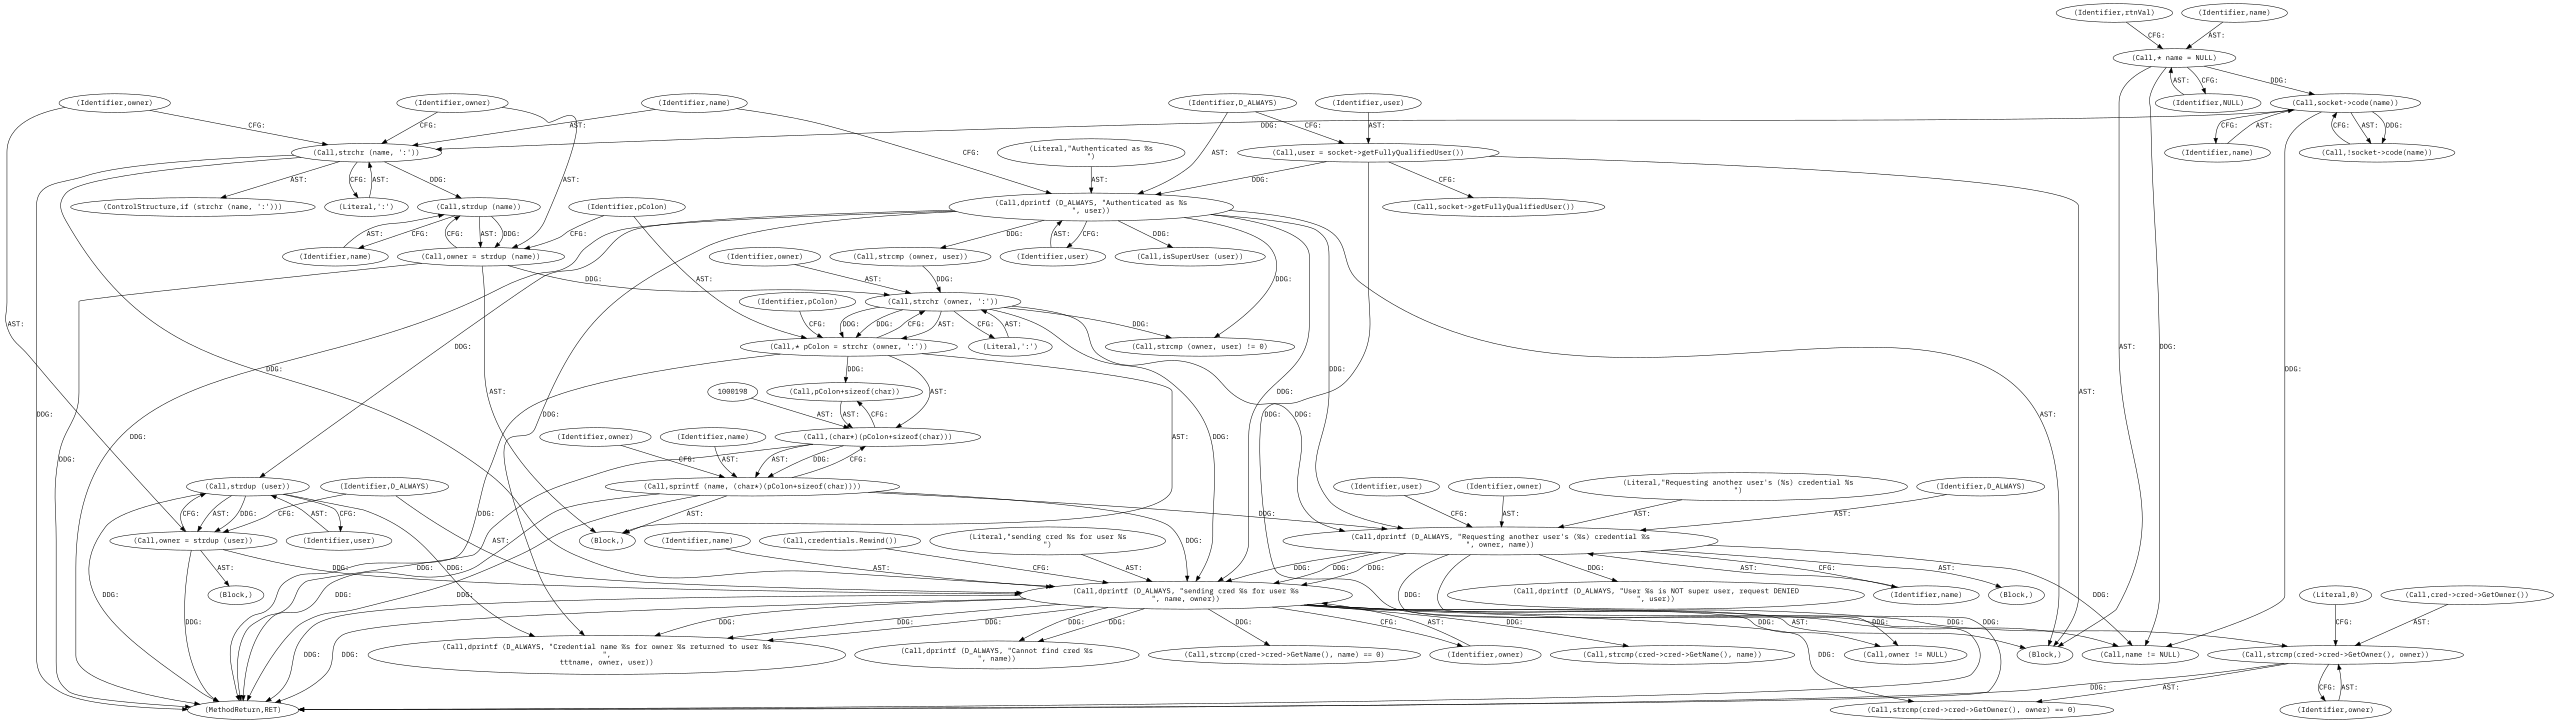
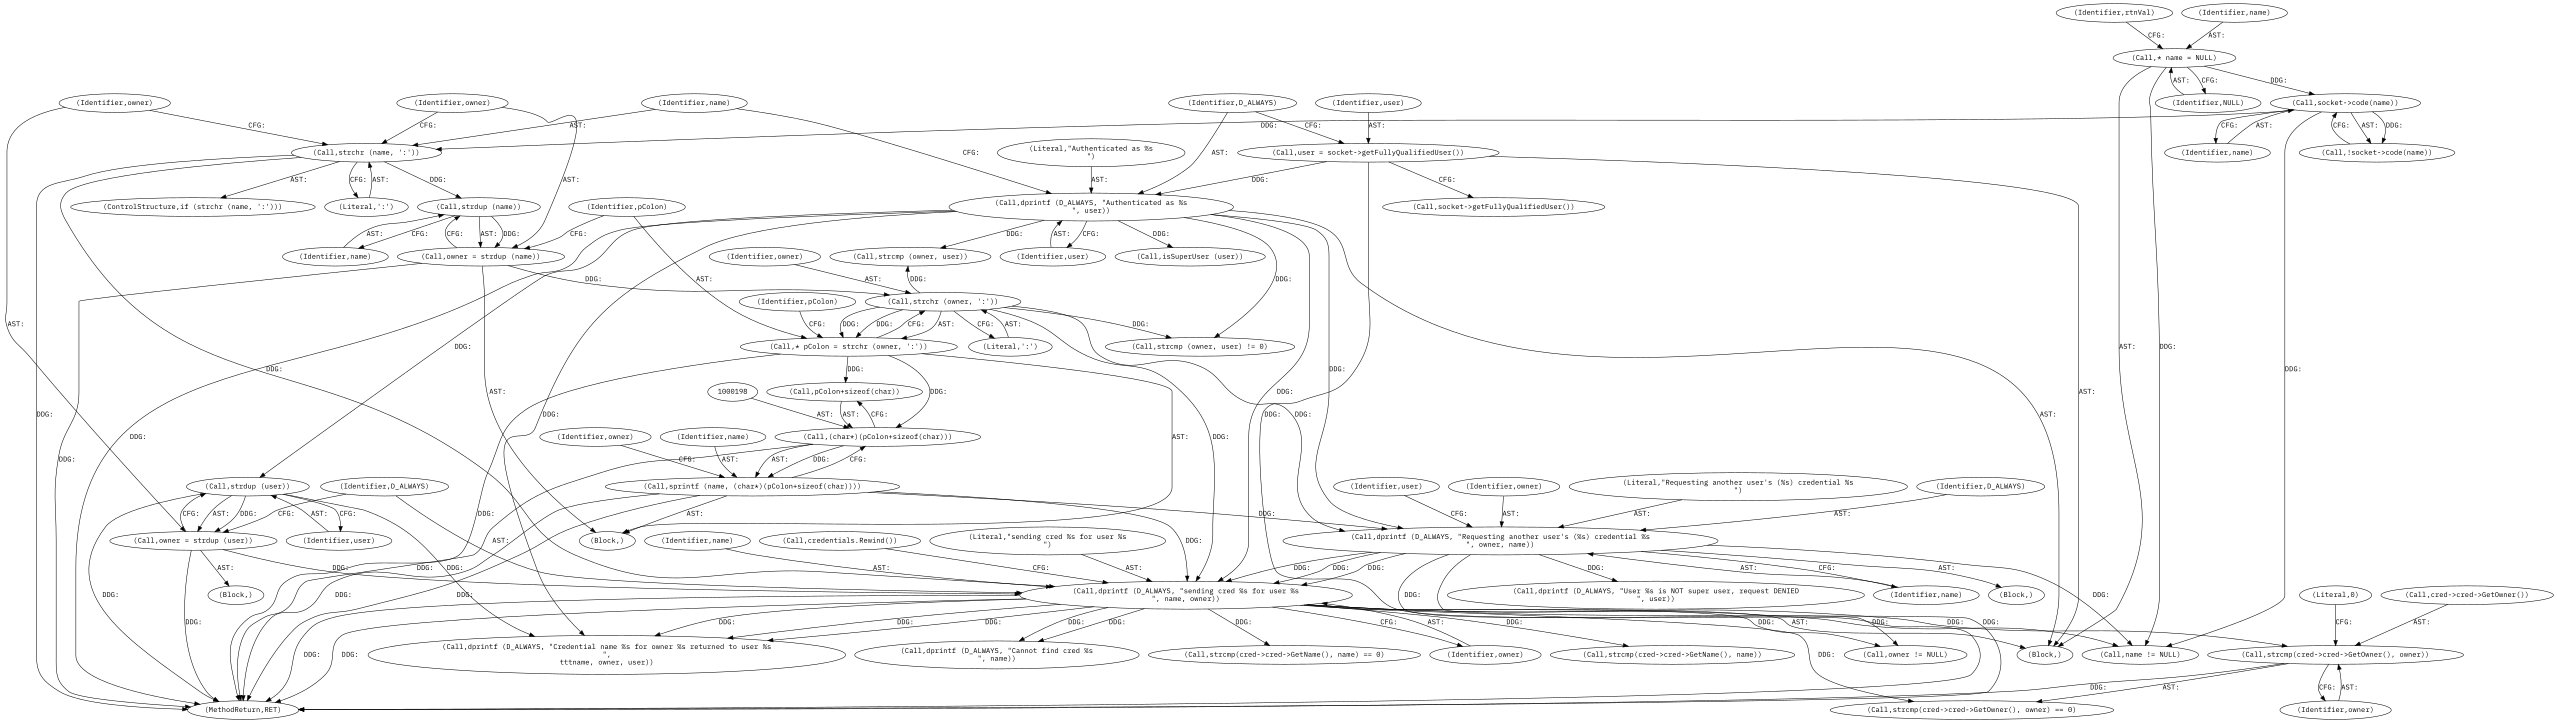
(932, 276) -> (910, 284)
(941, 392) -> (941, 392)
